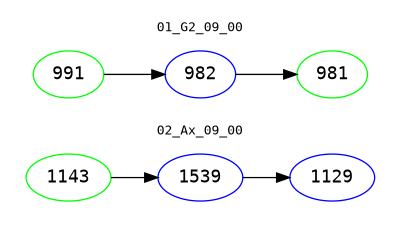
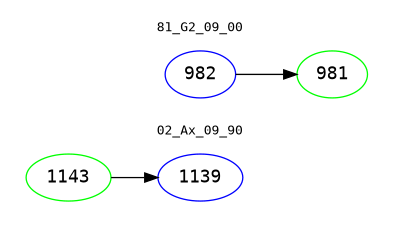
(200, 28) -> (200, 28)
(69, 74) -> none
(200, 131) -> (200, 131)
(200, 178) -> (200, 178)
(332, 178) -> none
